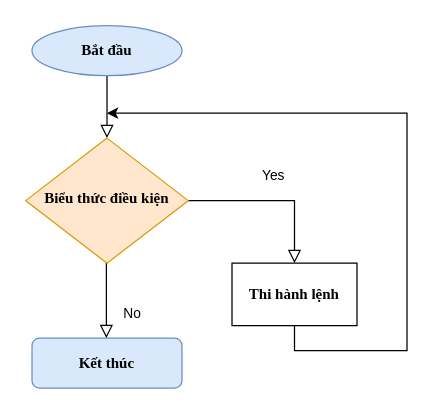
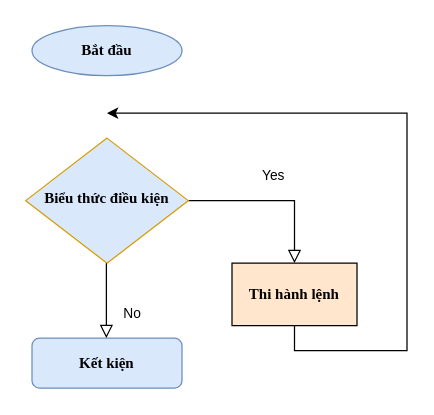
(107, 100) -> none
(107, 201) -> (107, 201)
(294, 294) -> (294, 294)
(107, 363) -> (107, 363)
